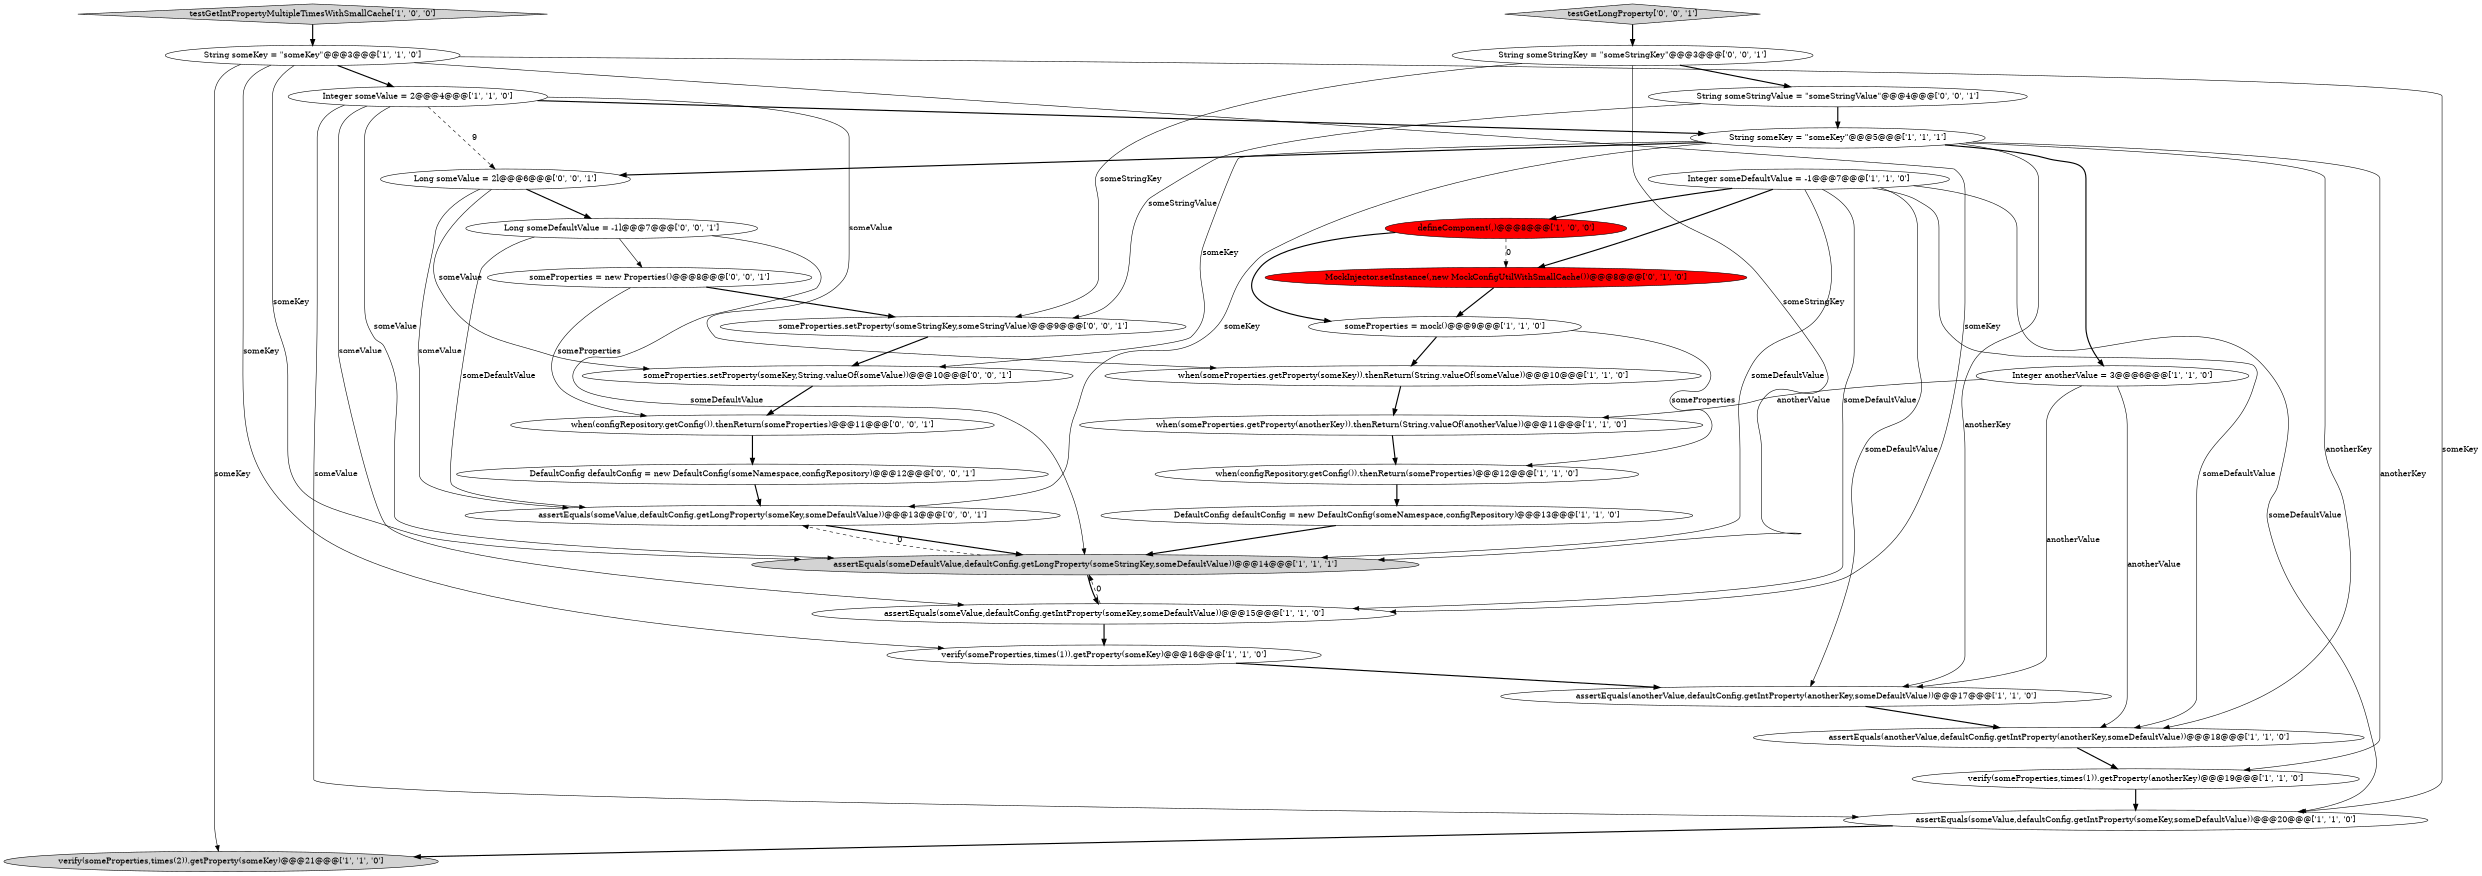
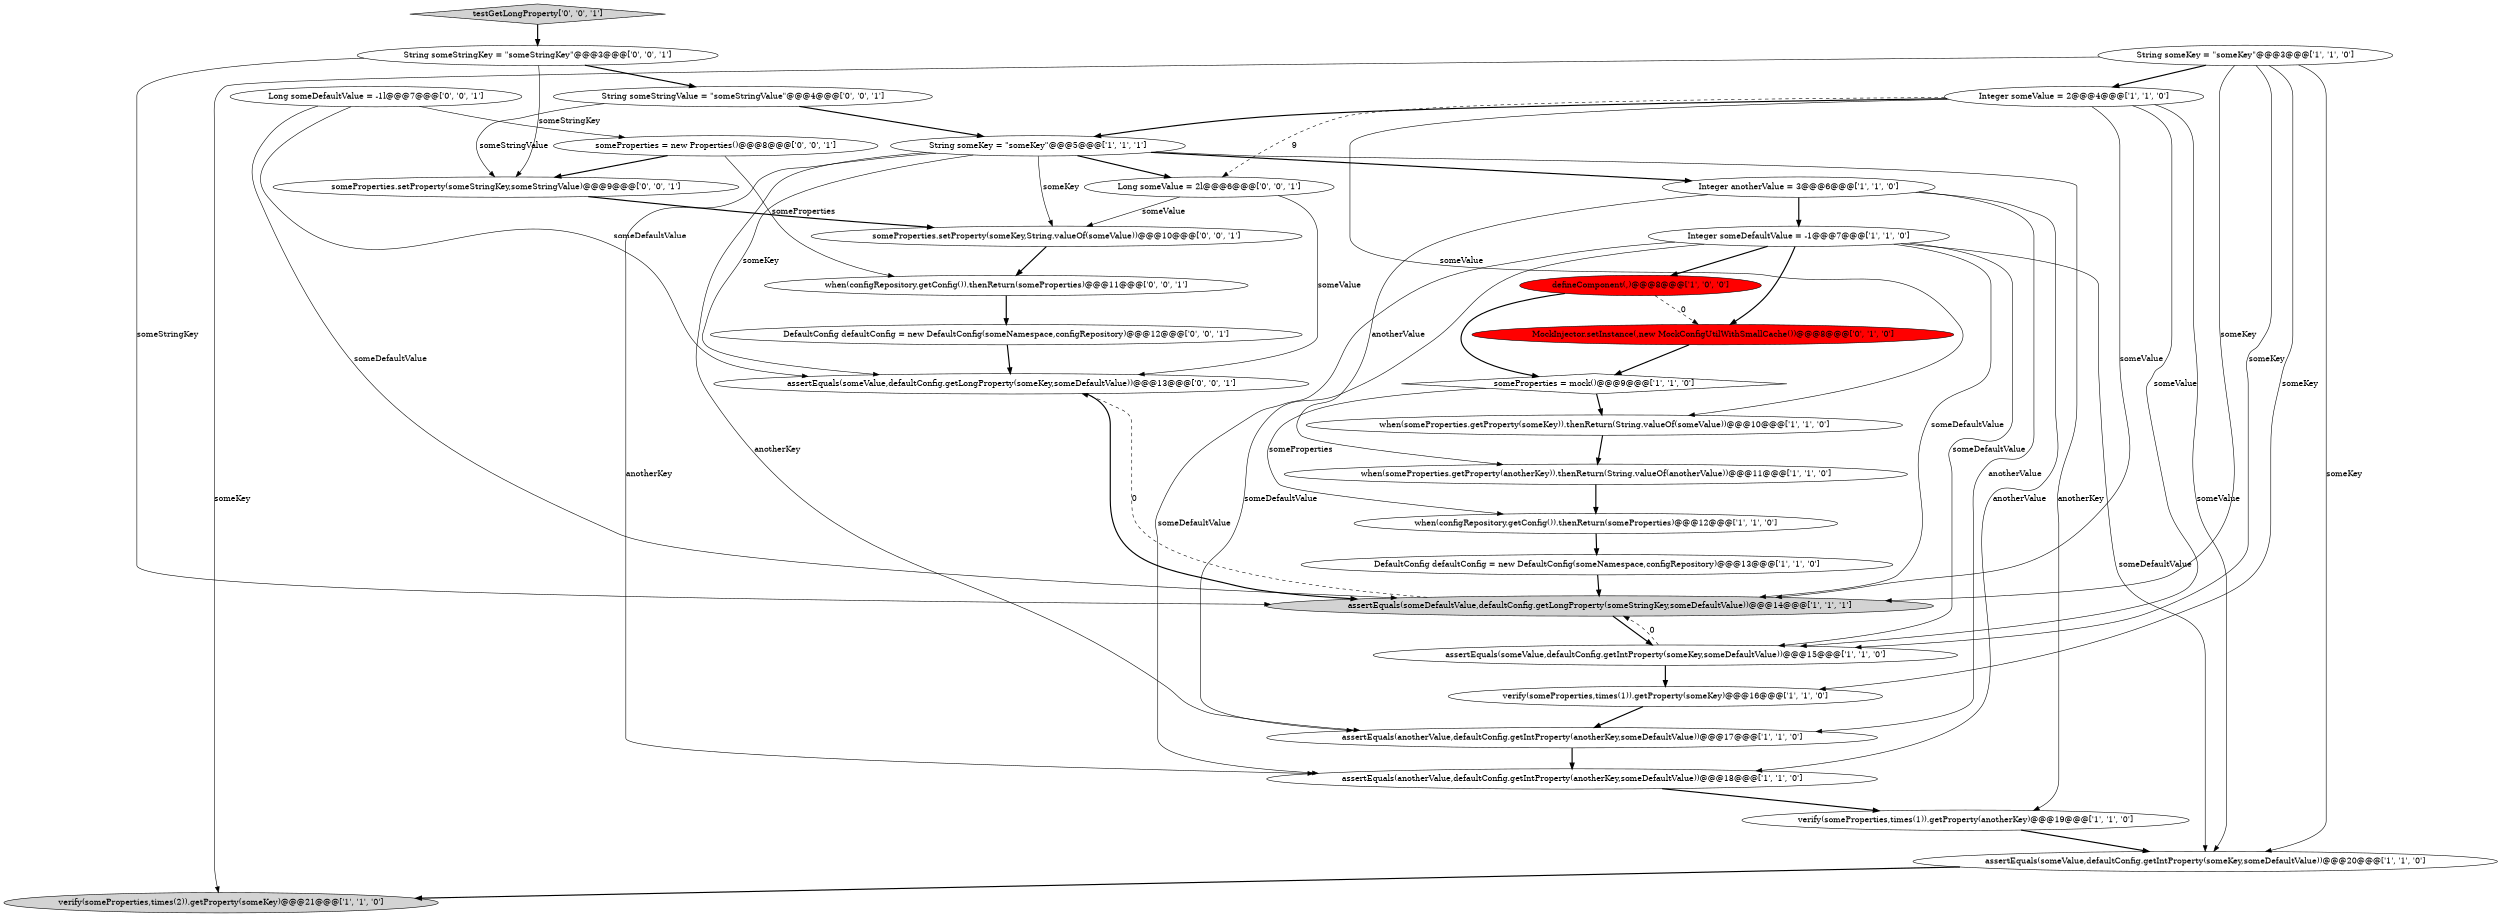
(313, 14) -> none
(556, 203) -> none
none -> (1799, 209)
(1445, 327) -> (1594, 384)
